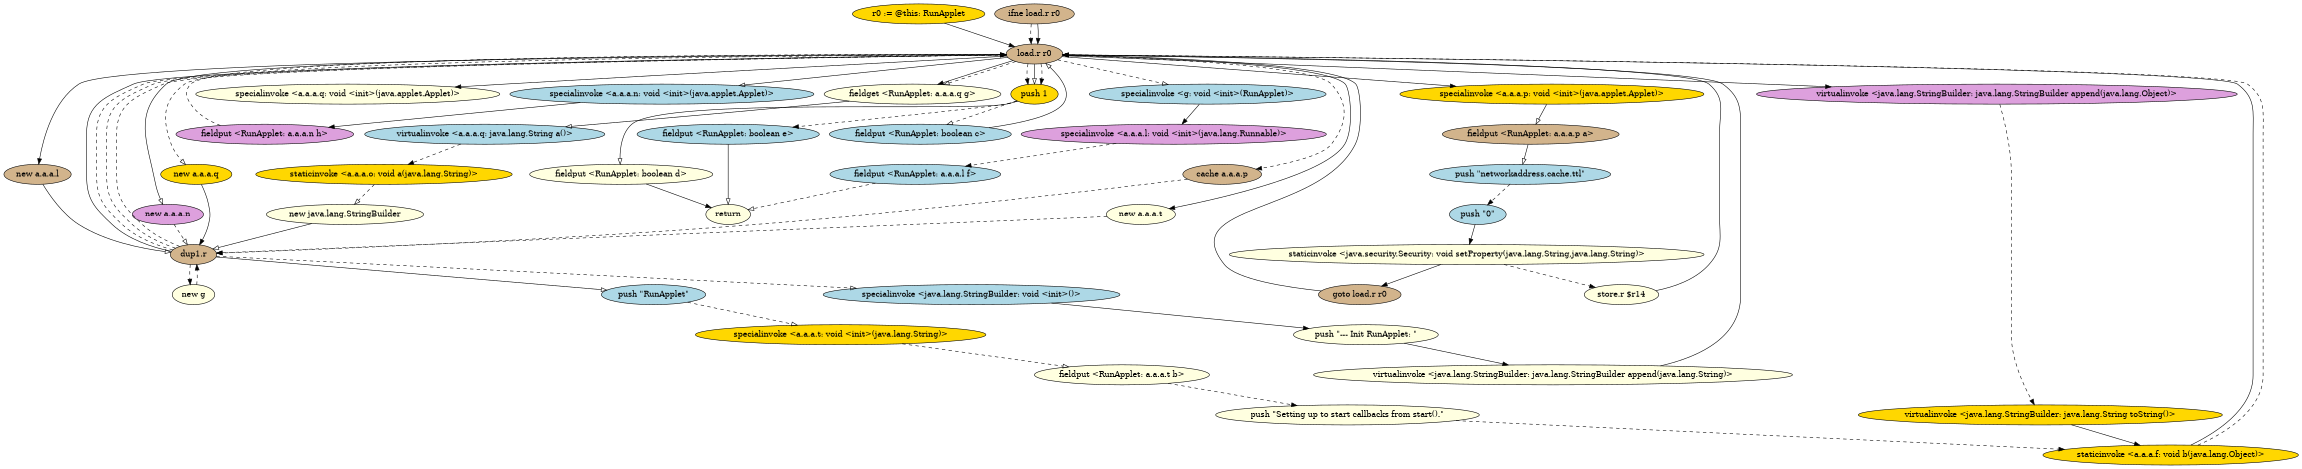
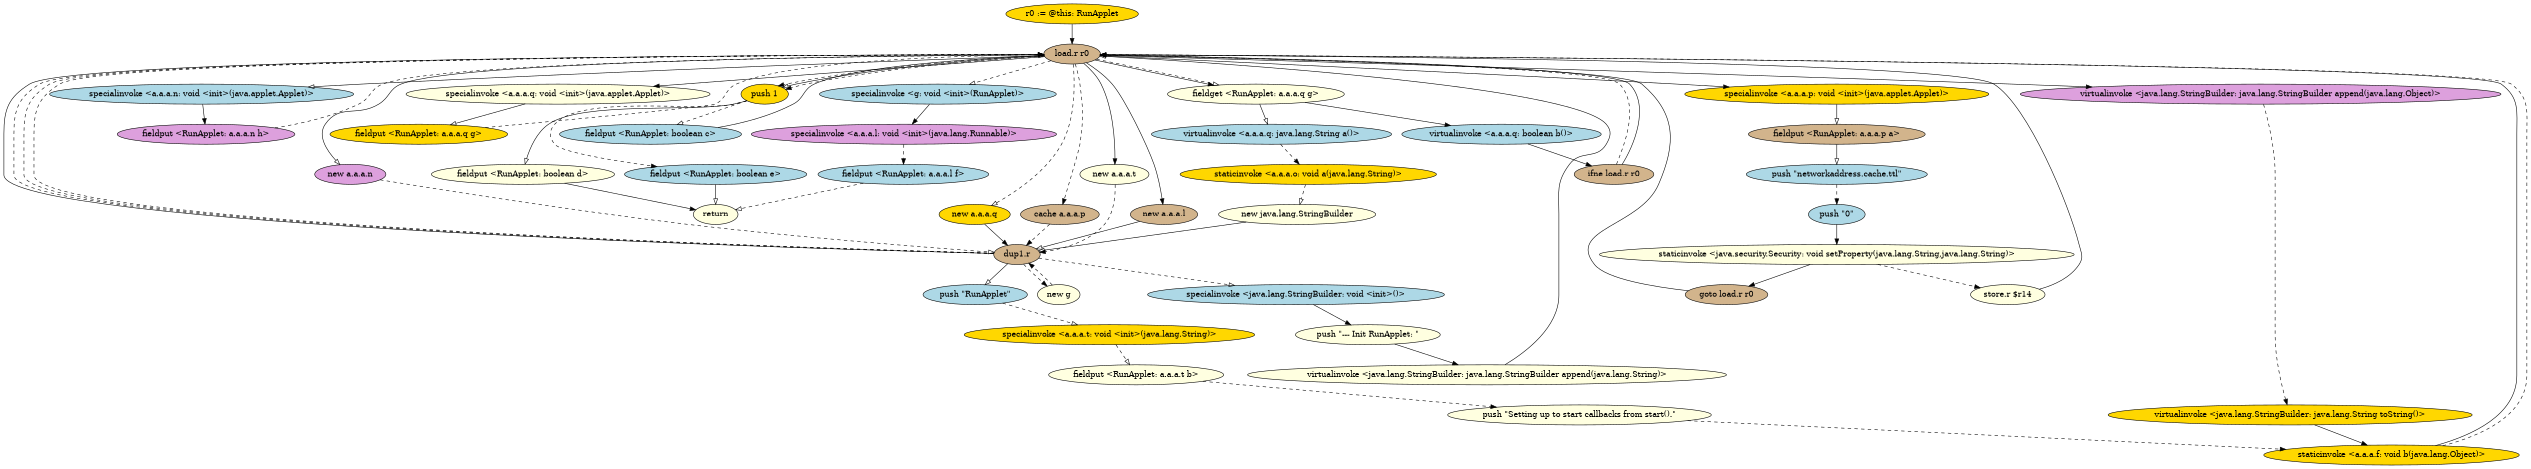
none -> (419, 134)
none -> (1502, 134)
